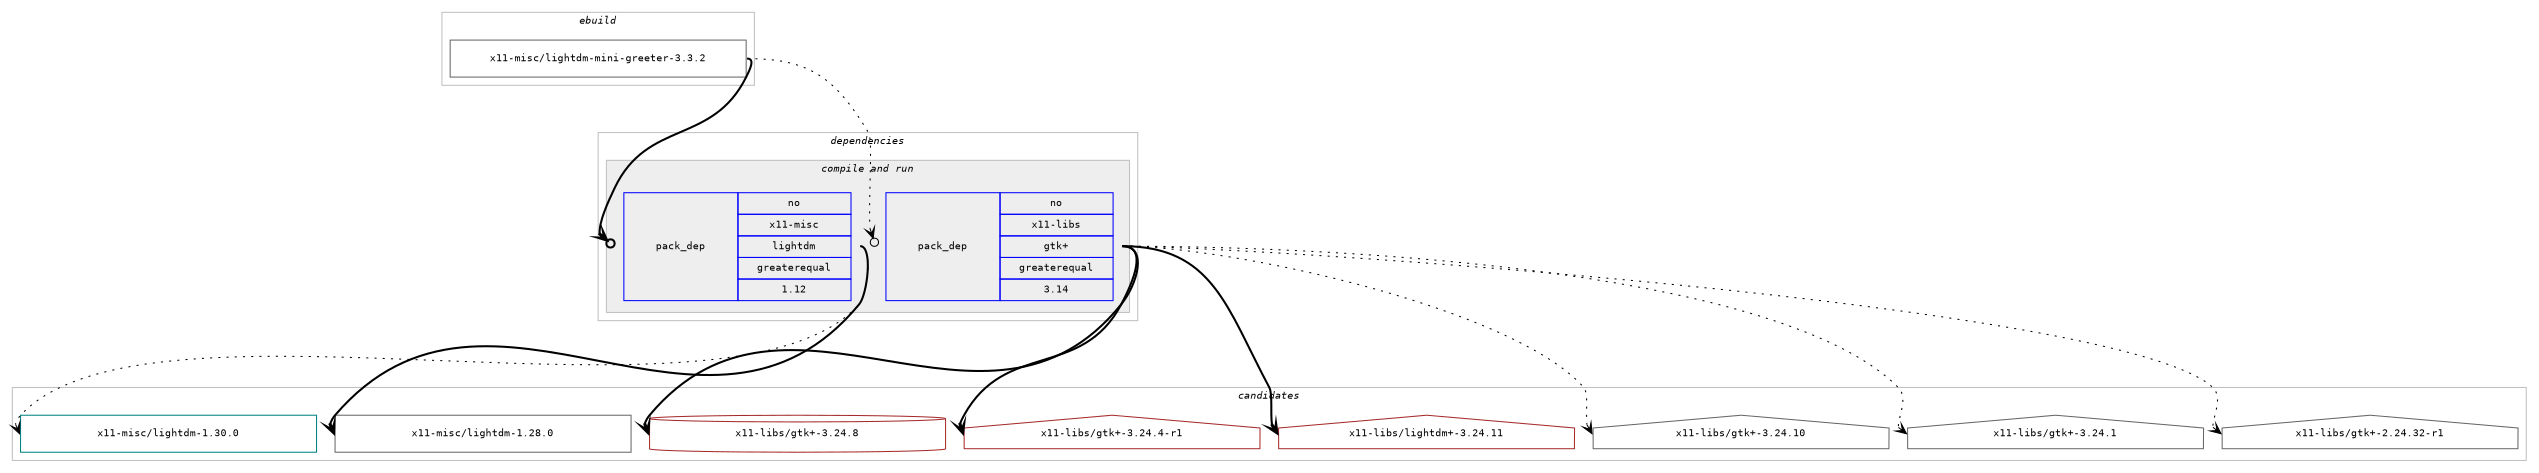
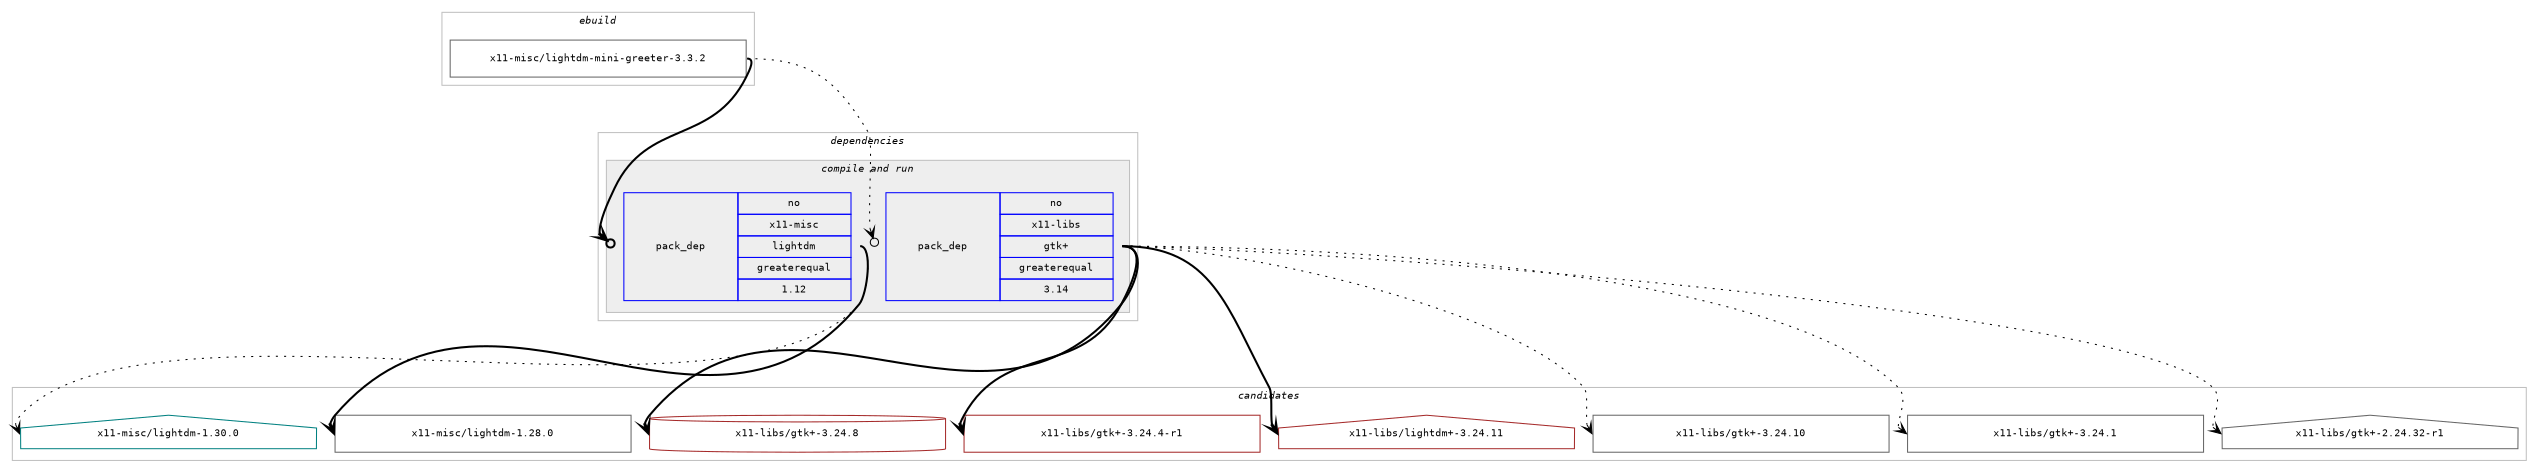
(169, 434) -> (169, 434)
(1112, 434) -> (1112, 434)
(1741, 434) -> (1741, 434)
(2056, 434) -> (2056, 434)
